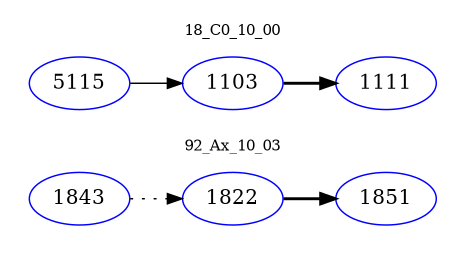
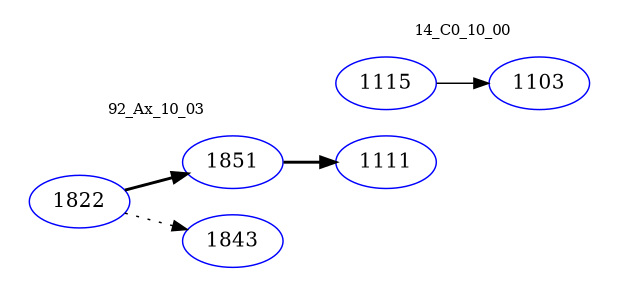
(233, 31) -> (463, 31)
(80, 83) -> (386, 83)
(302, 83) -> (304, 162)
(149, 199) -> (149, 219)
